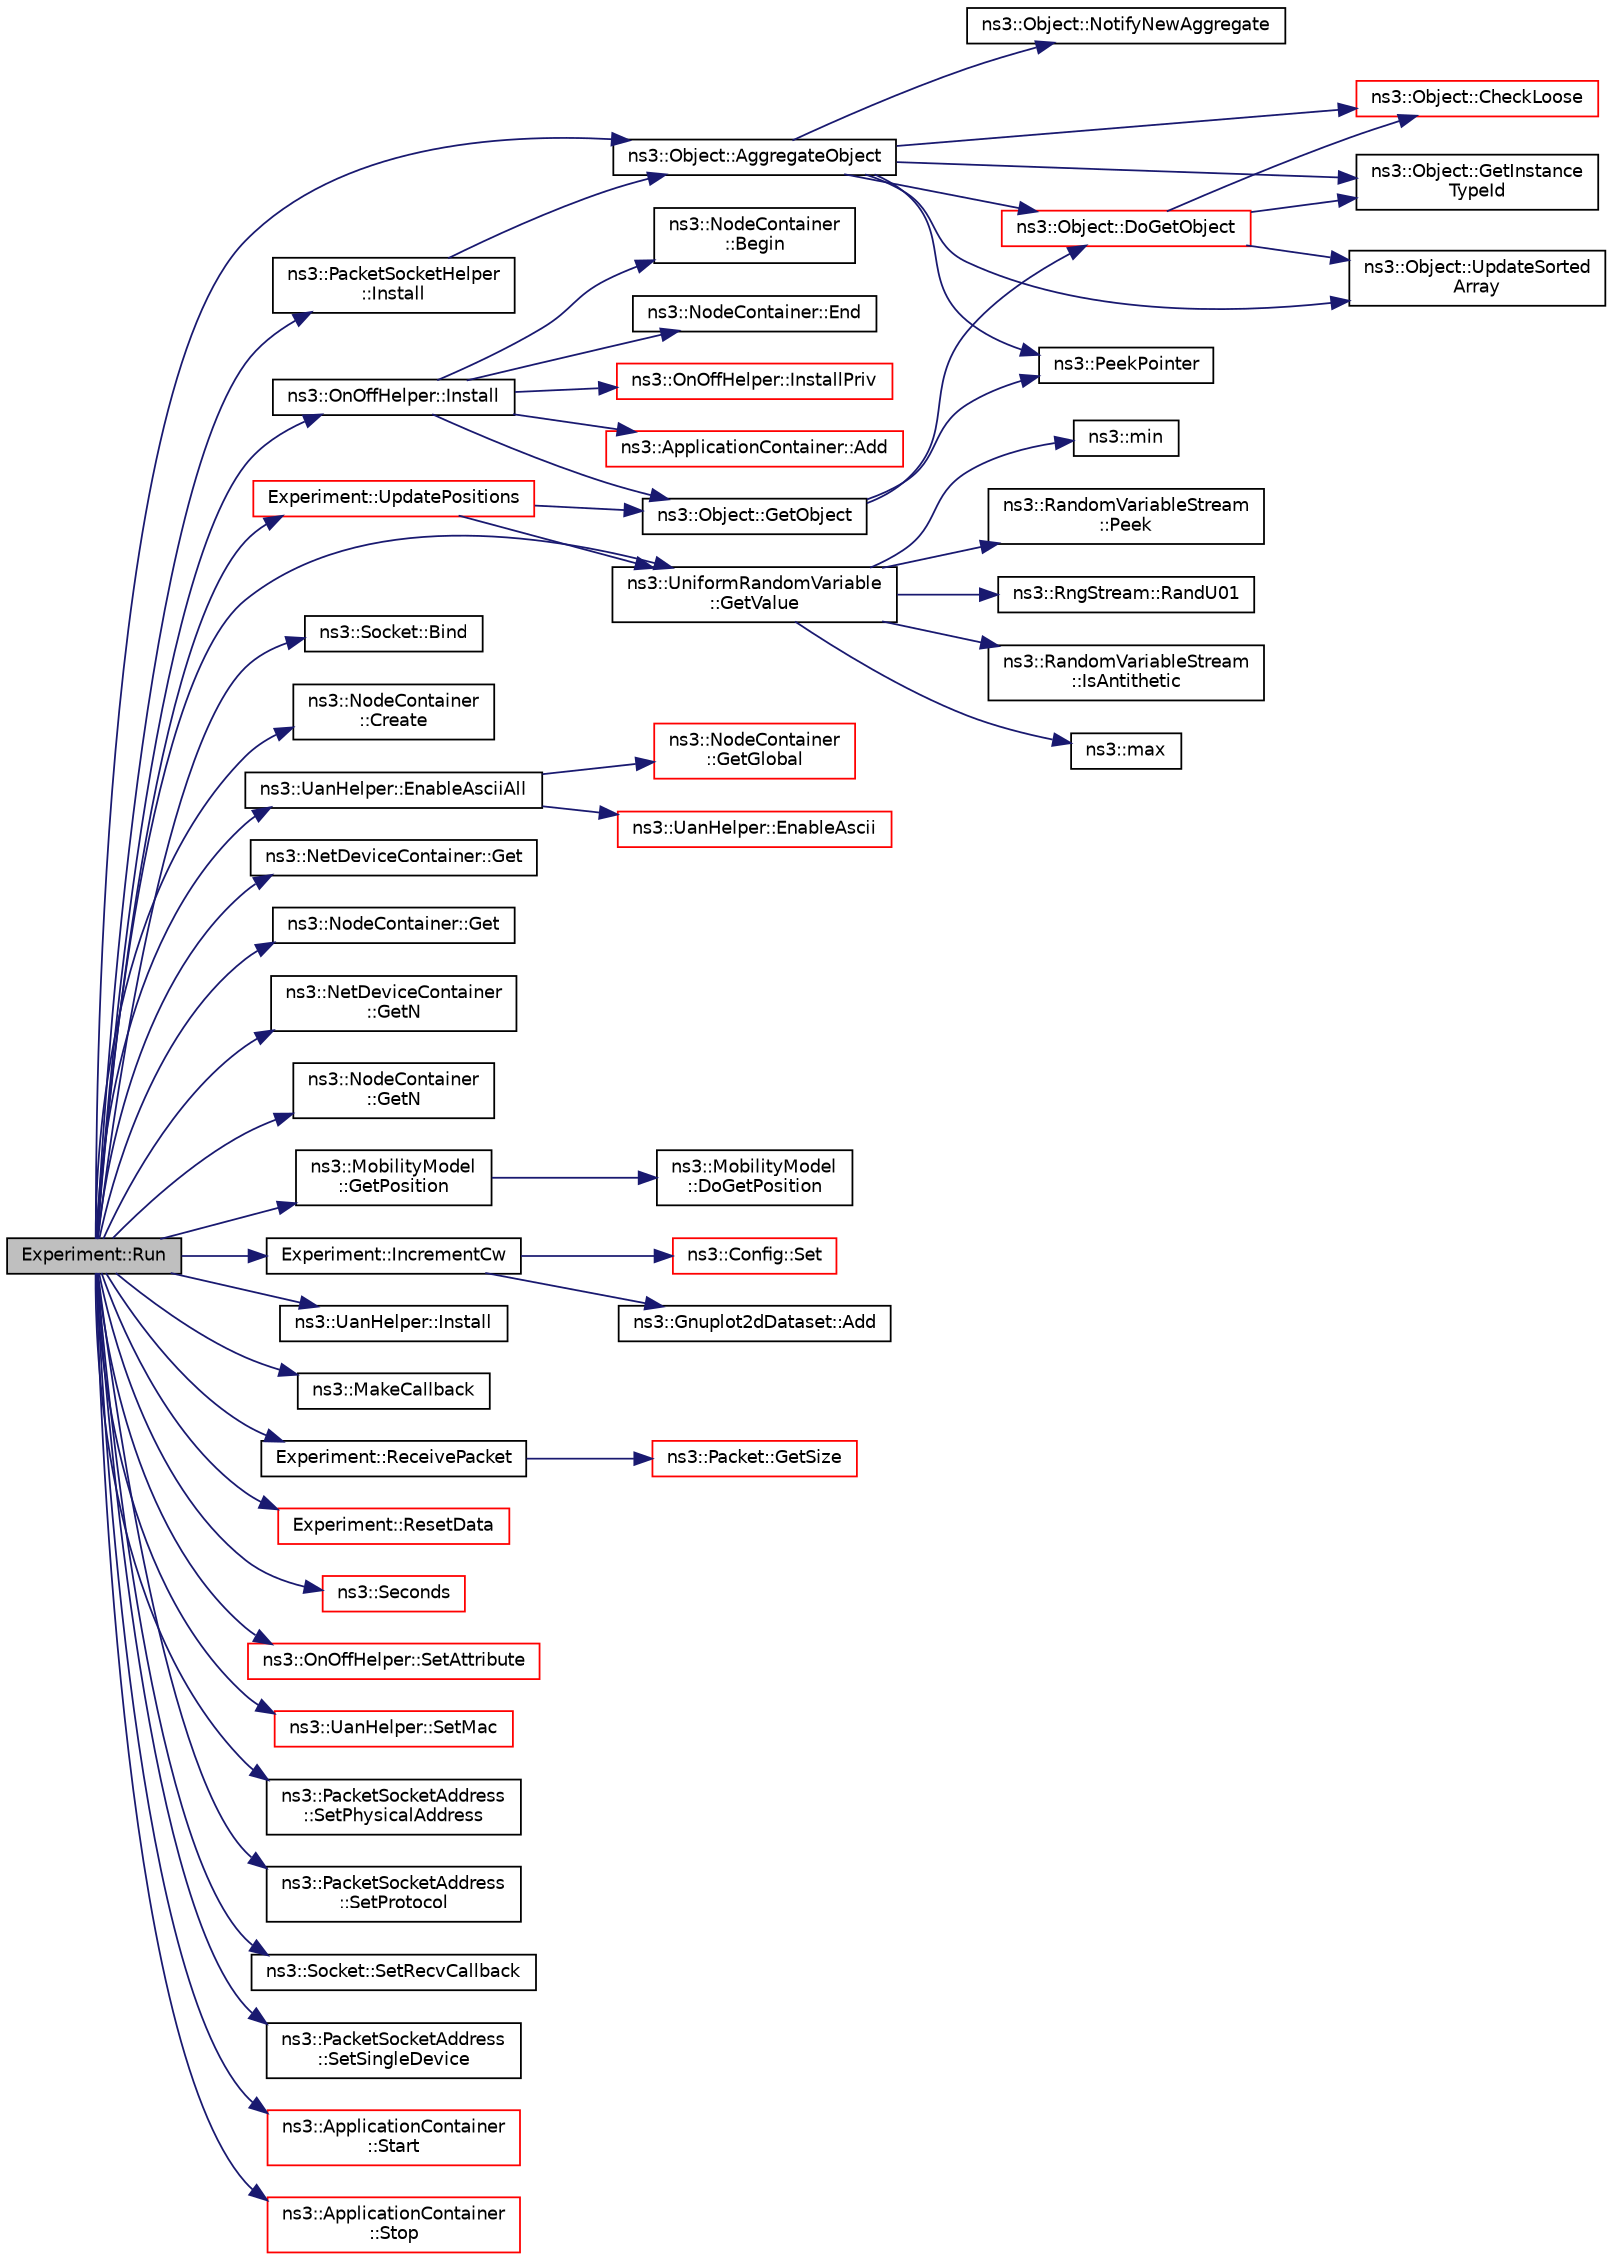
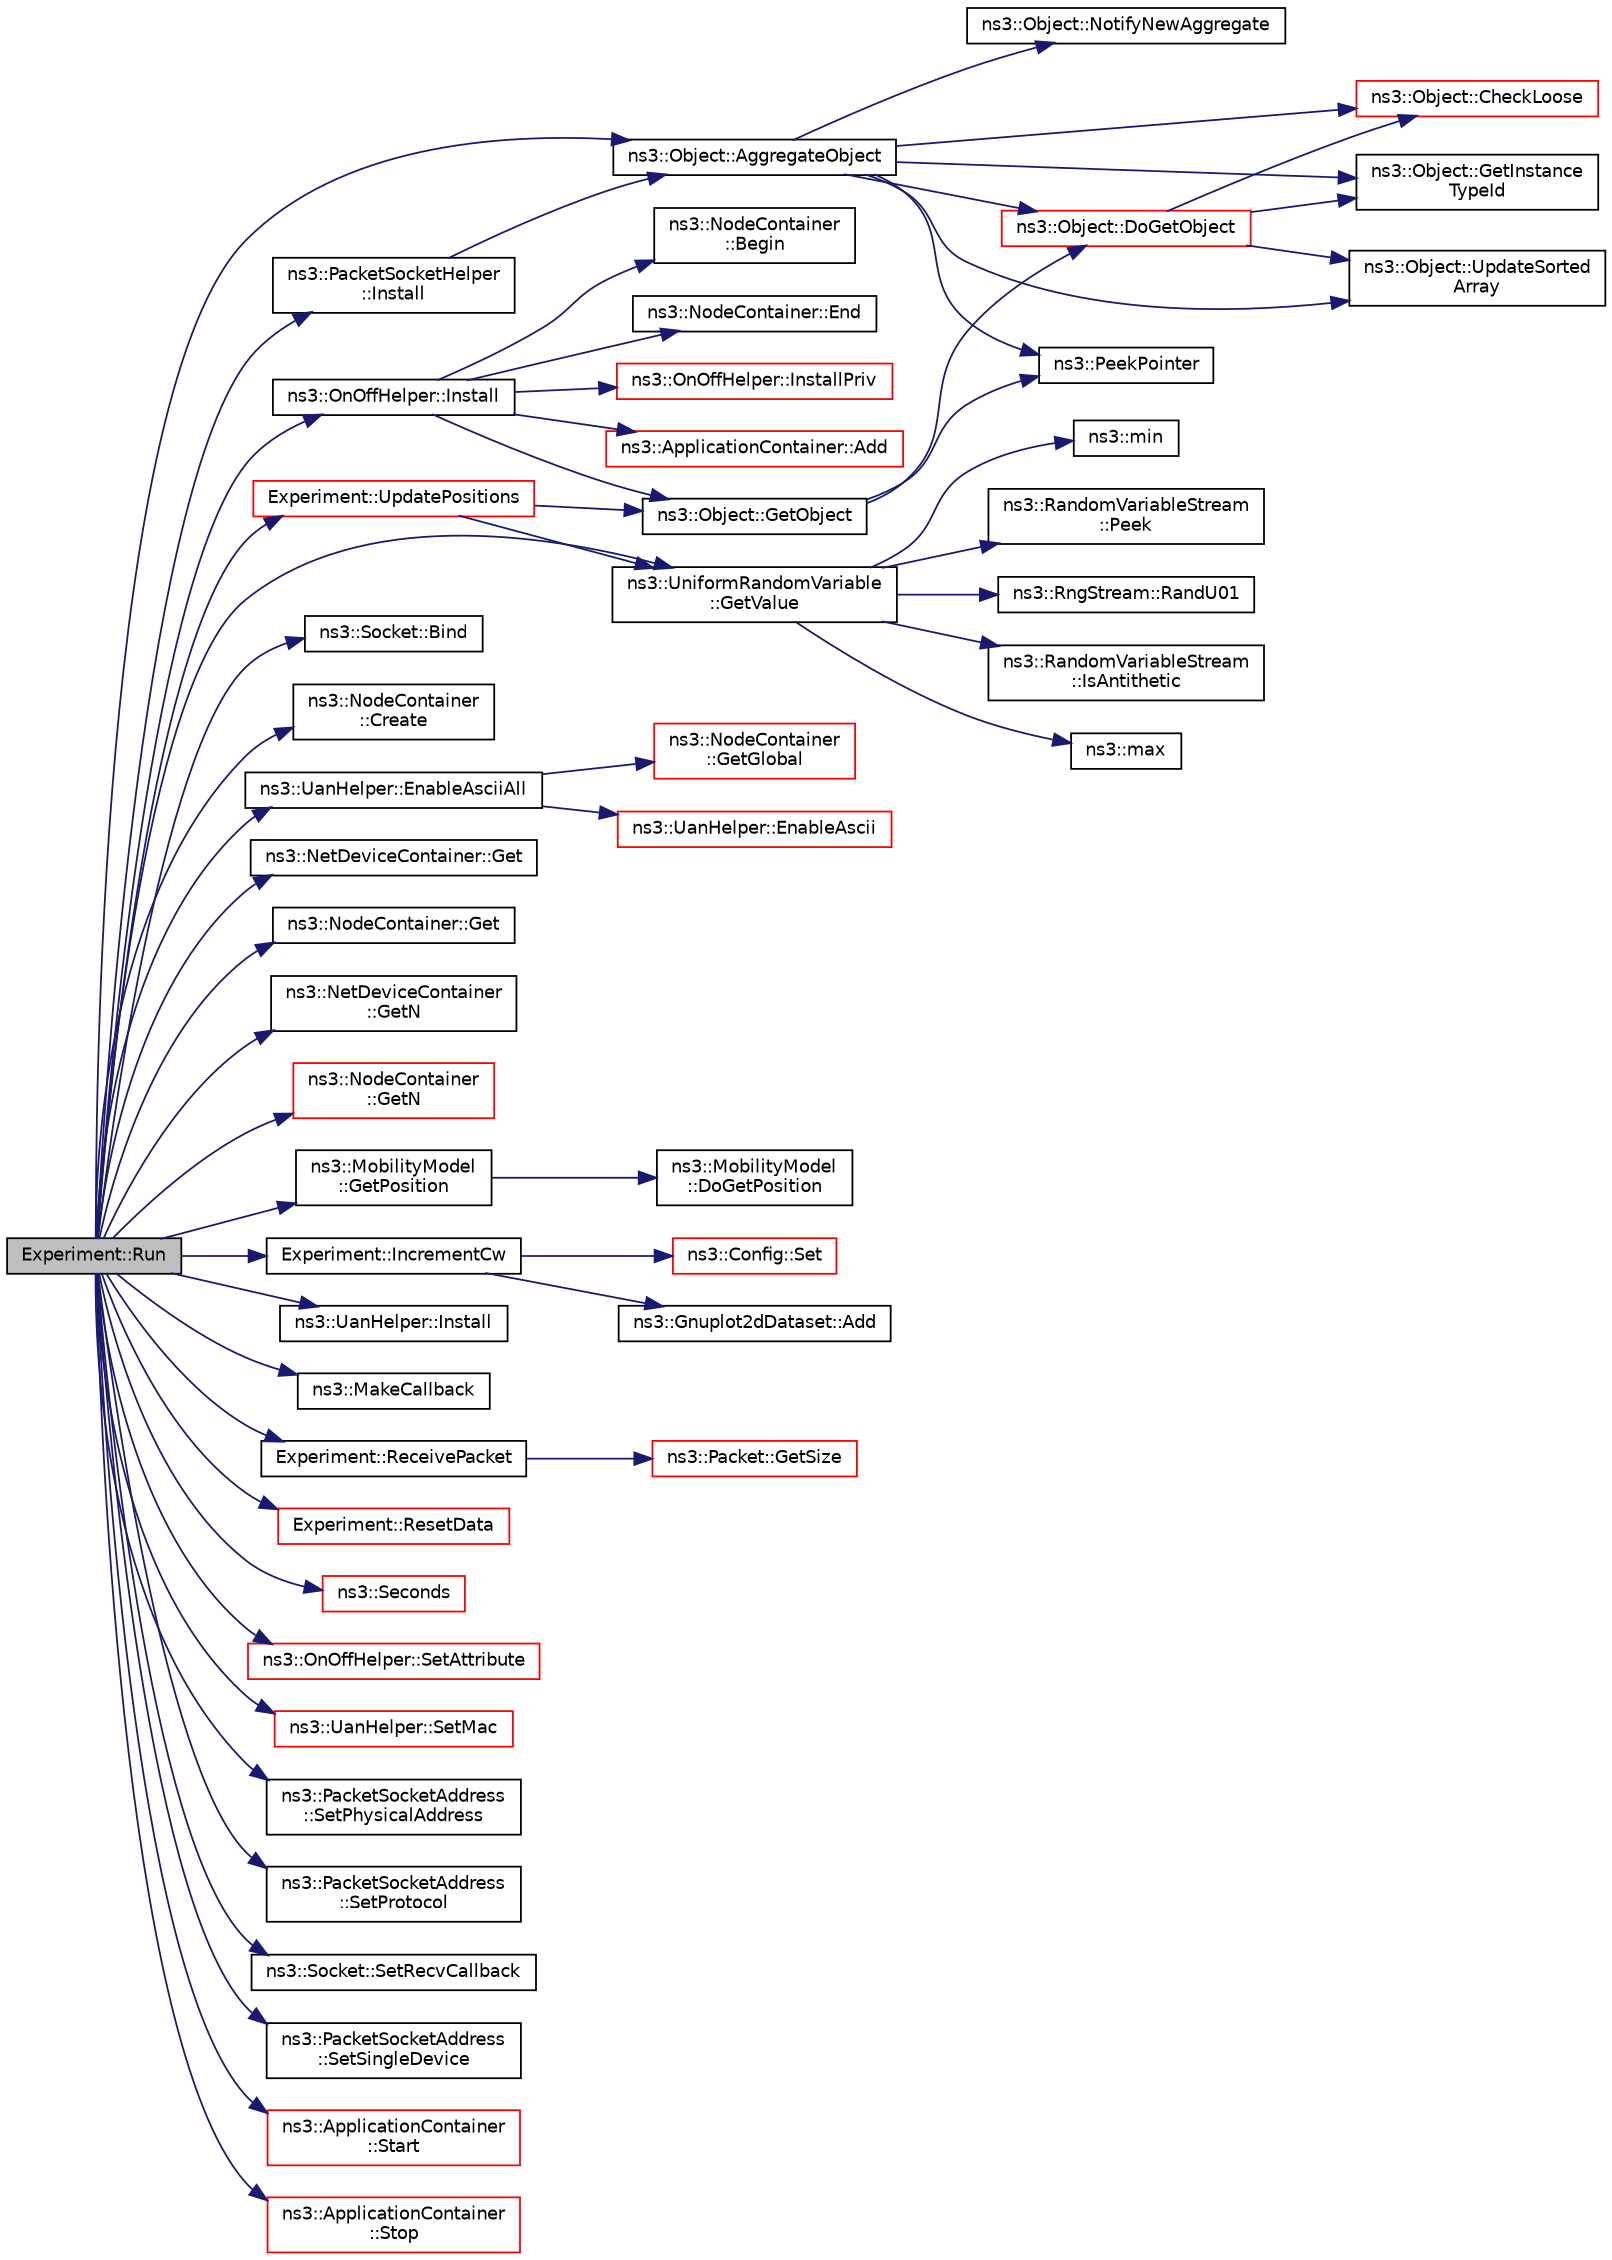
(394, 1091) -> (394, 1091)
